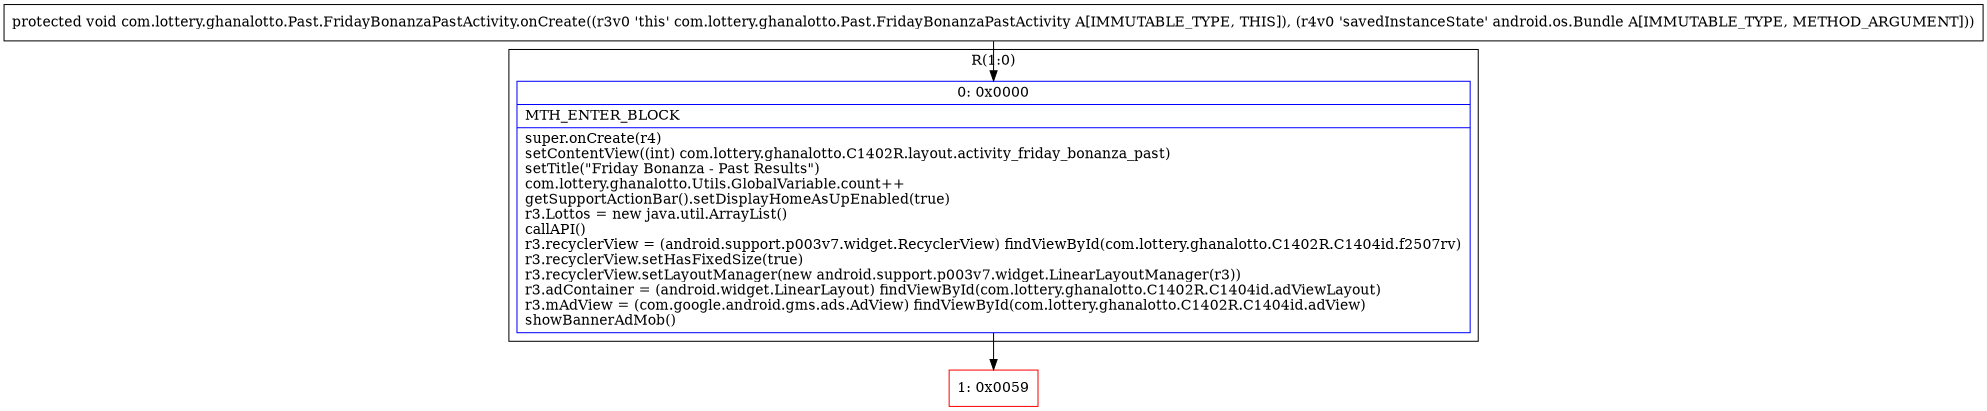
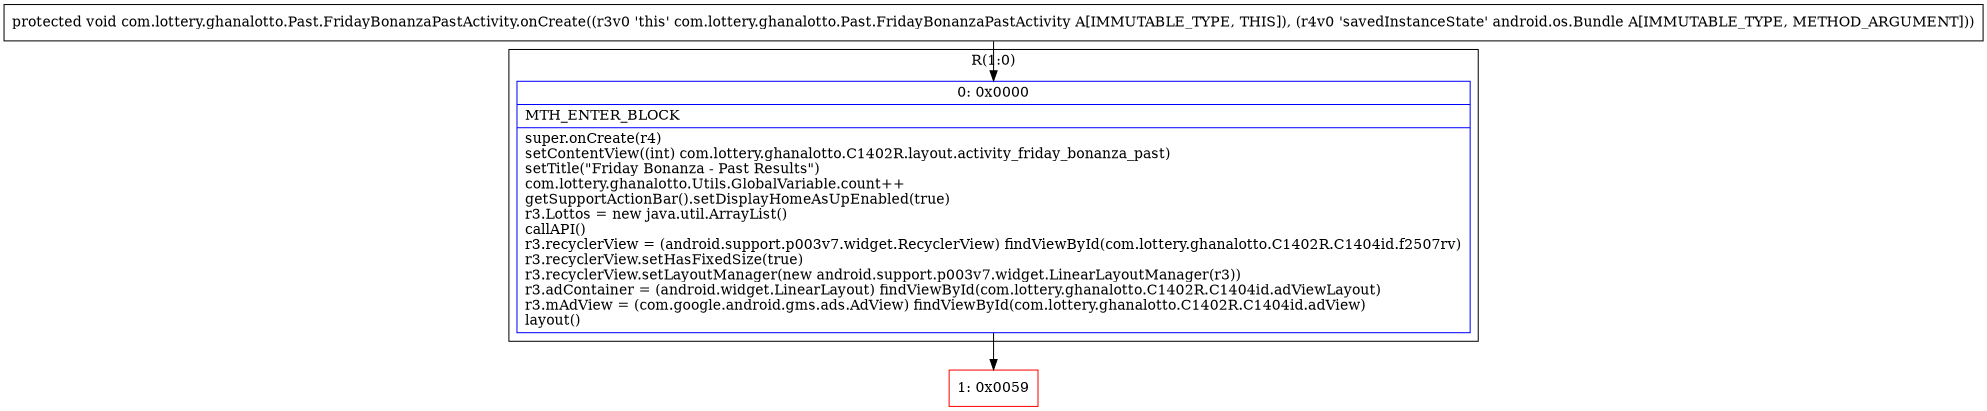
(601, 321) -> (553, 321)
